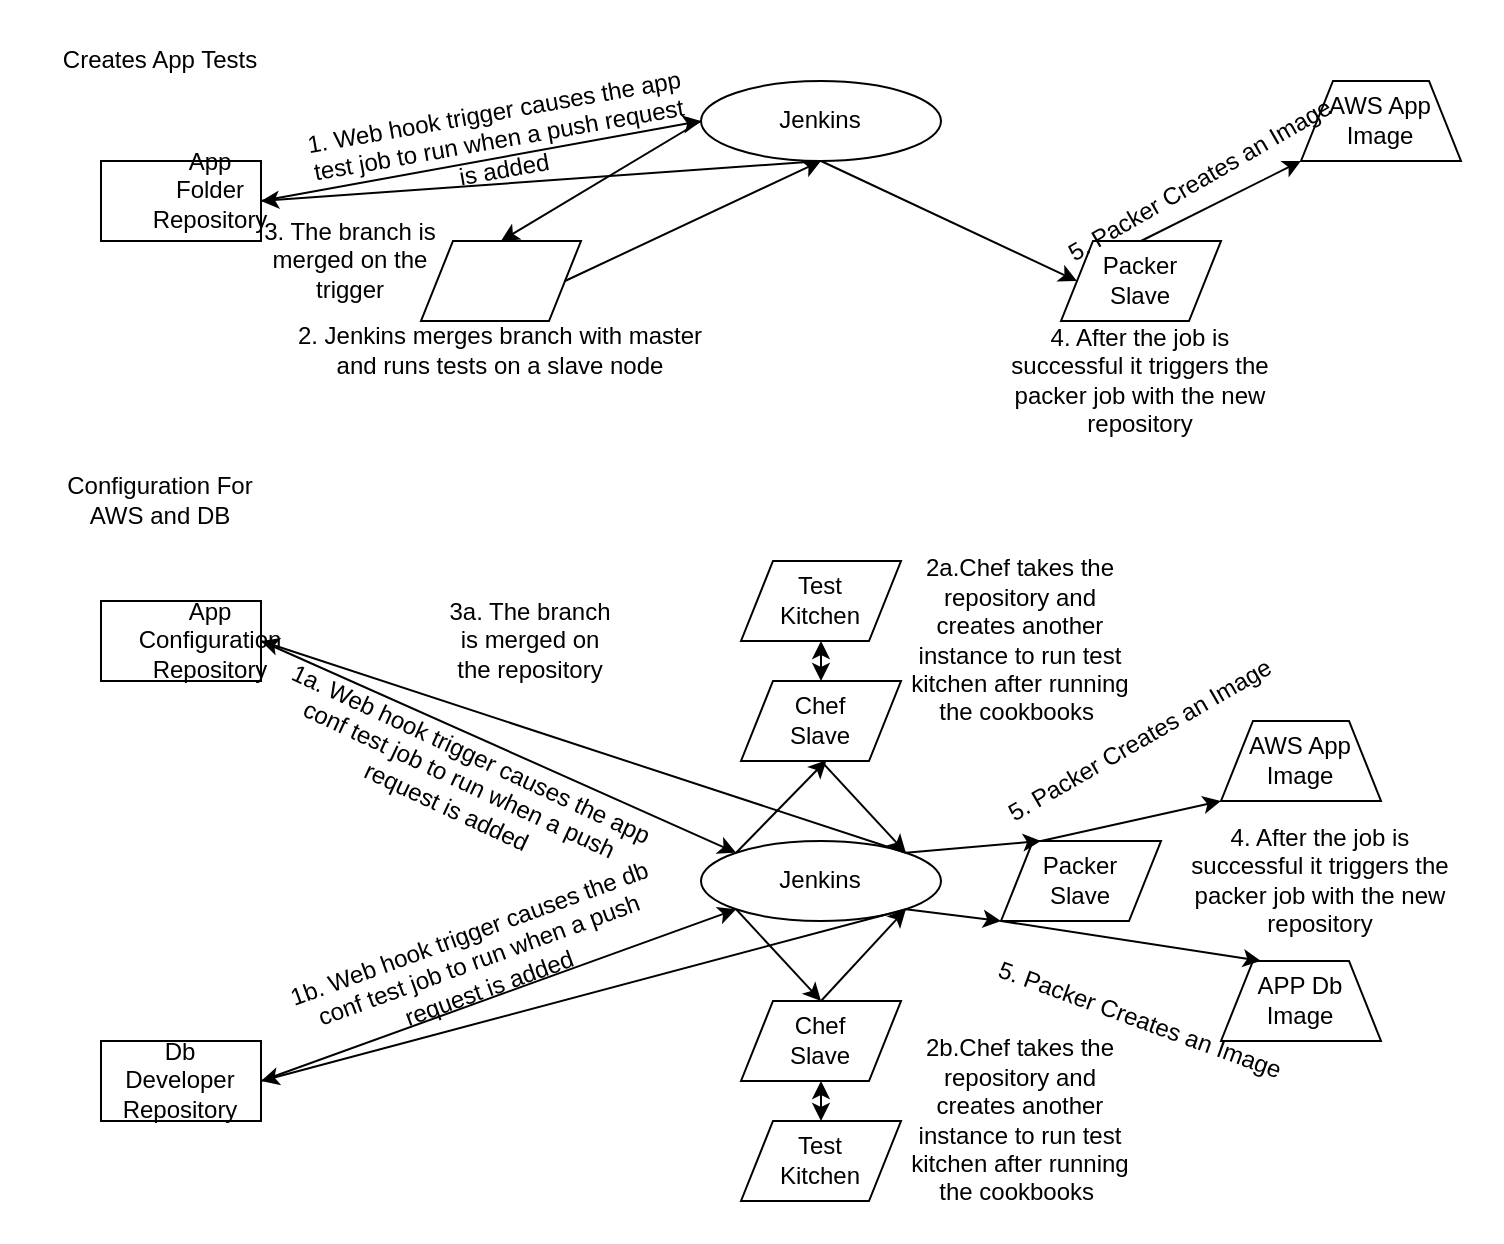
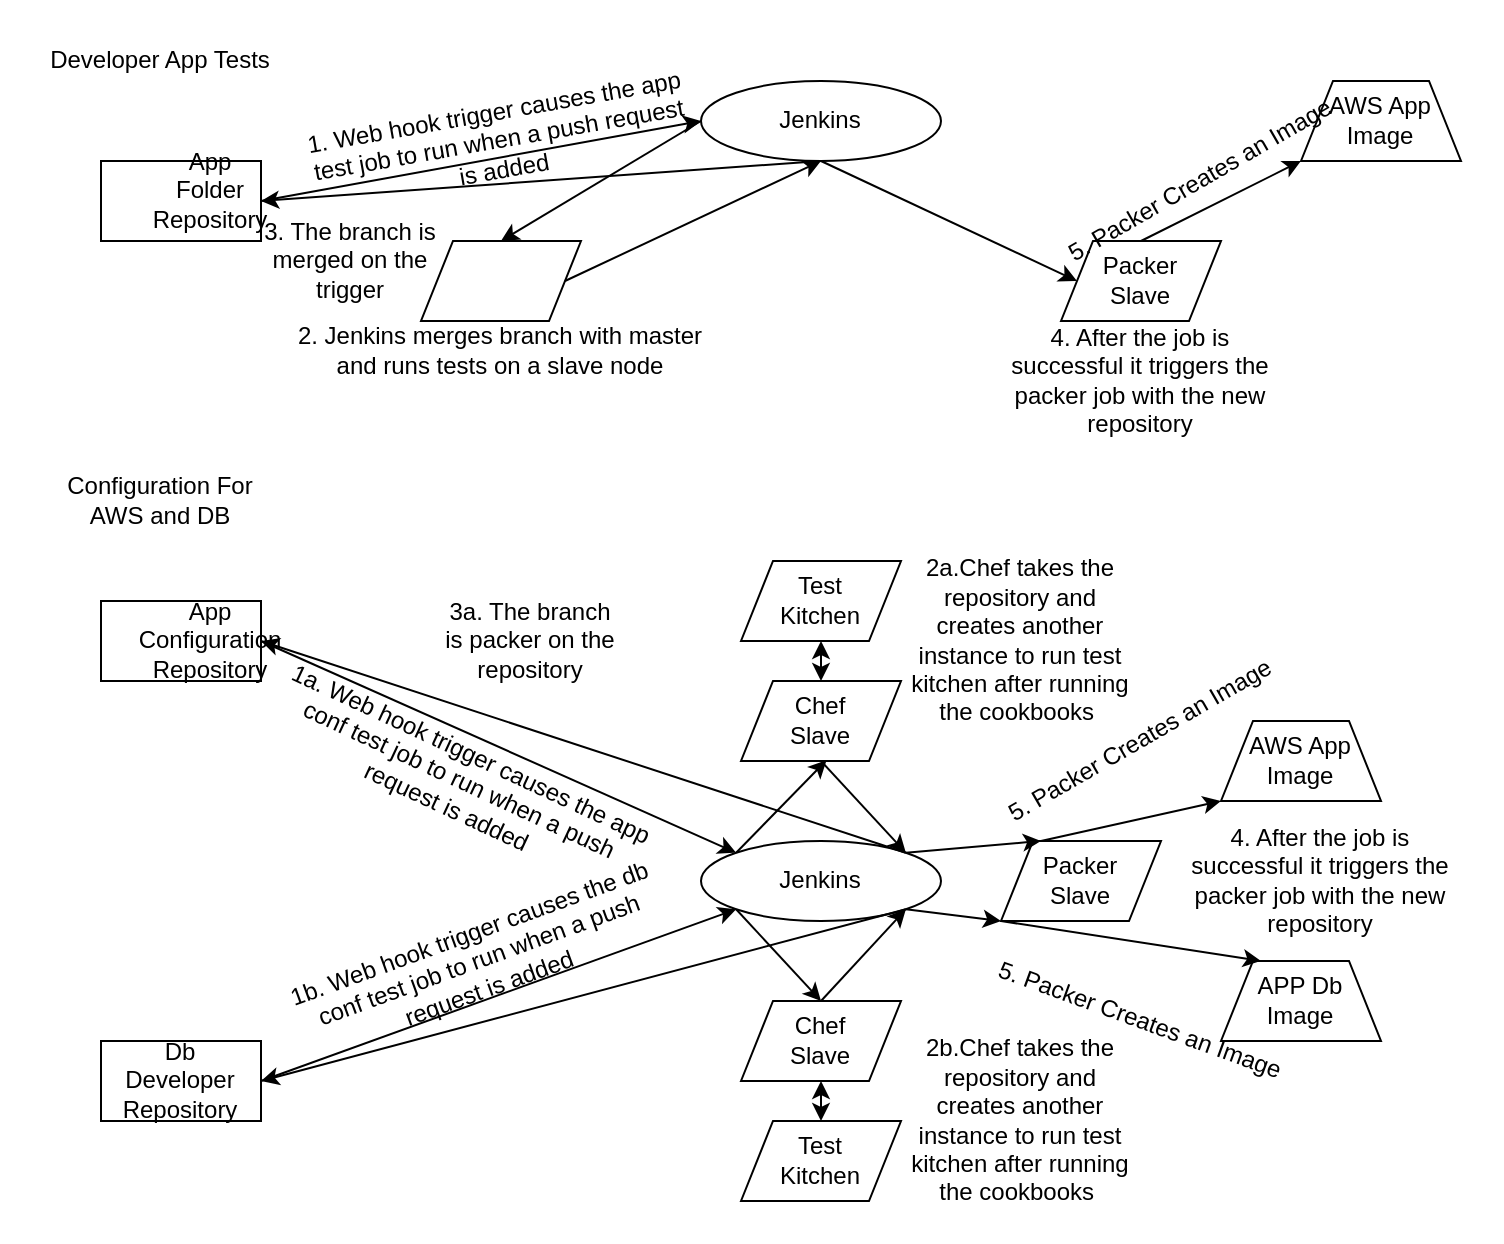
(161, 61) -> (161, 61)
(531, 641) -> (531, 641)
